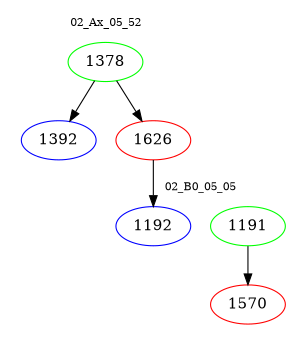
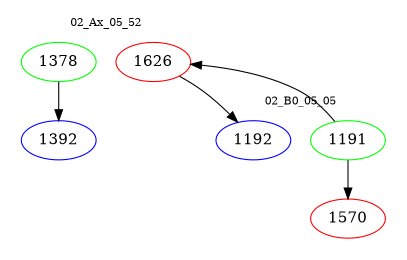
(126, 96) -> (274, 80)
